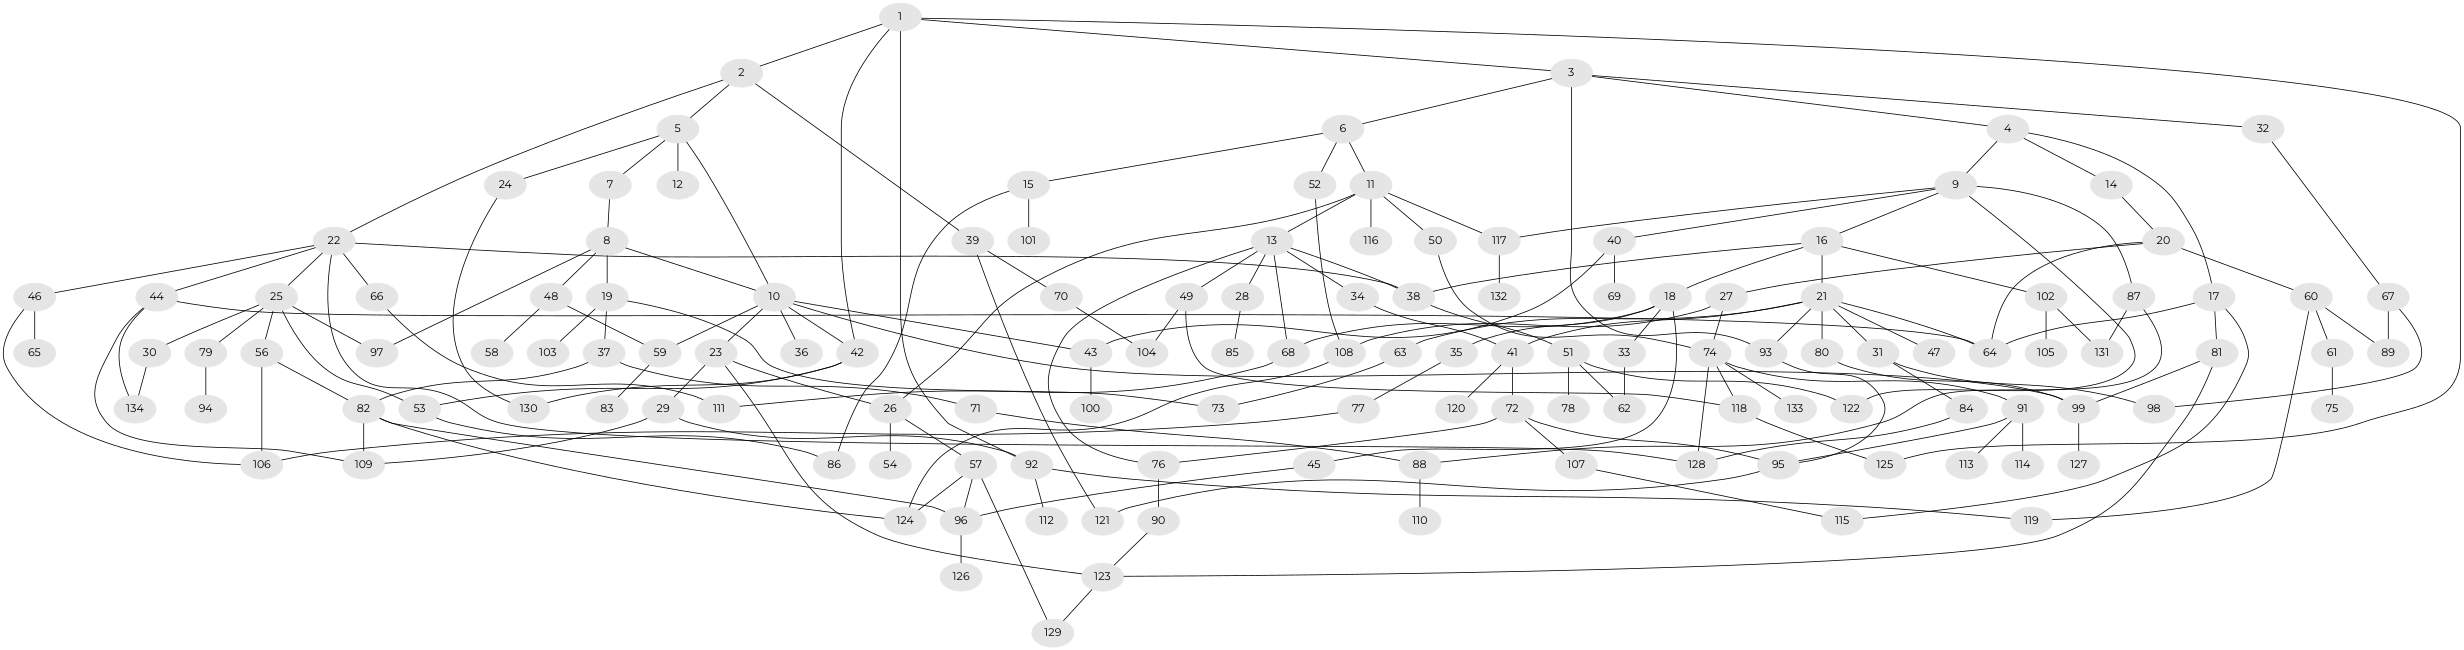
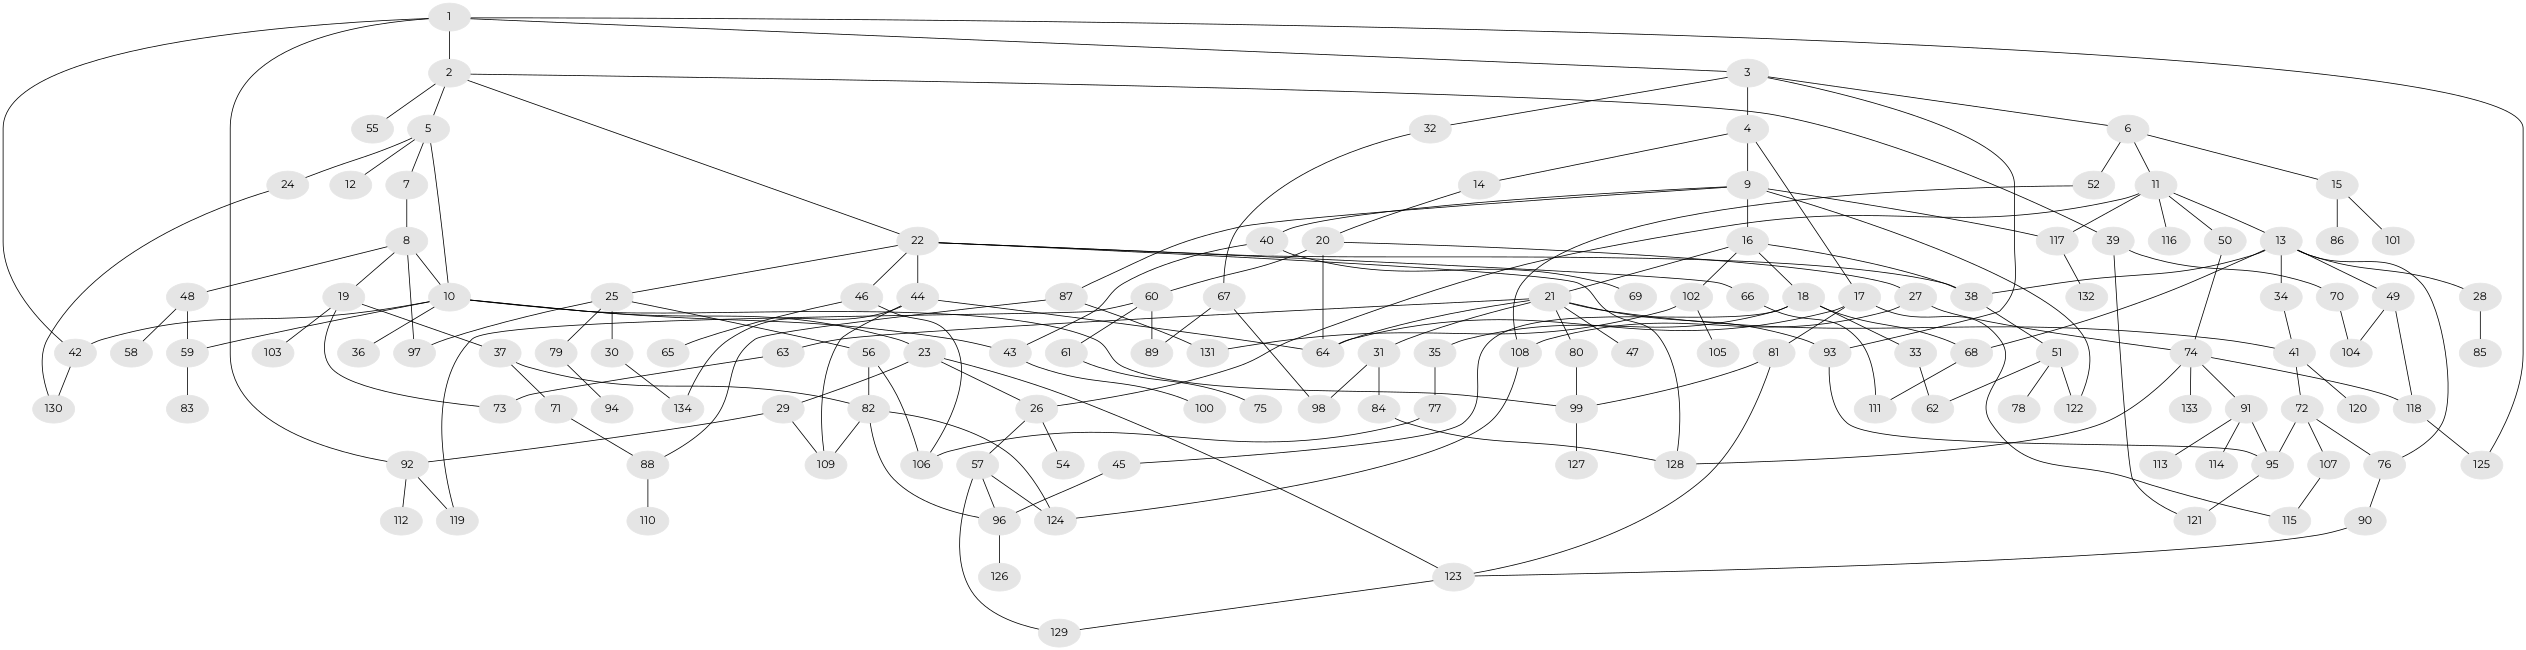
none -> (373, 129)
(420, 409) -> none
